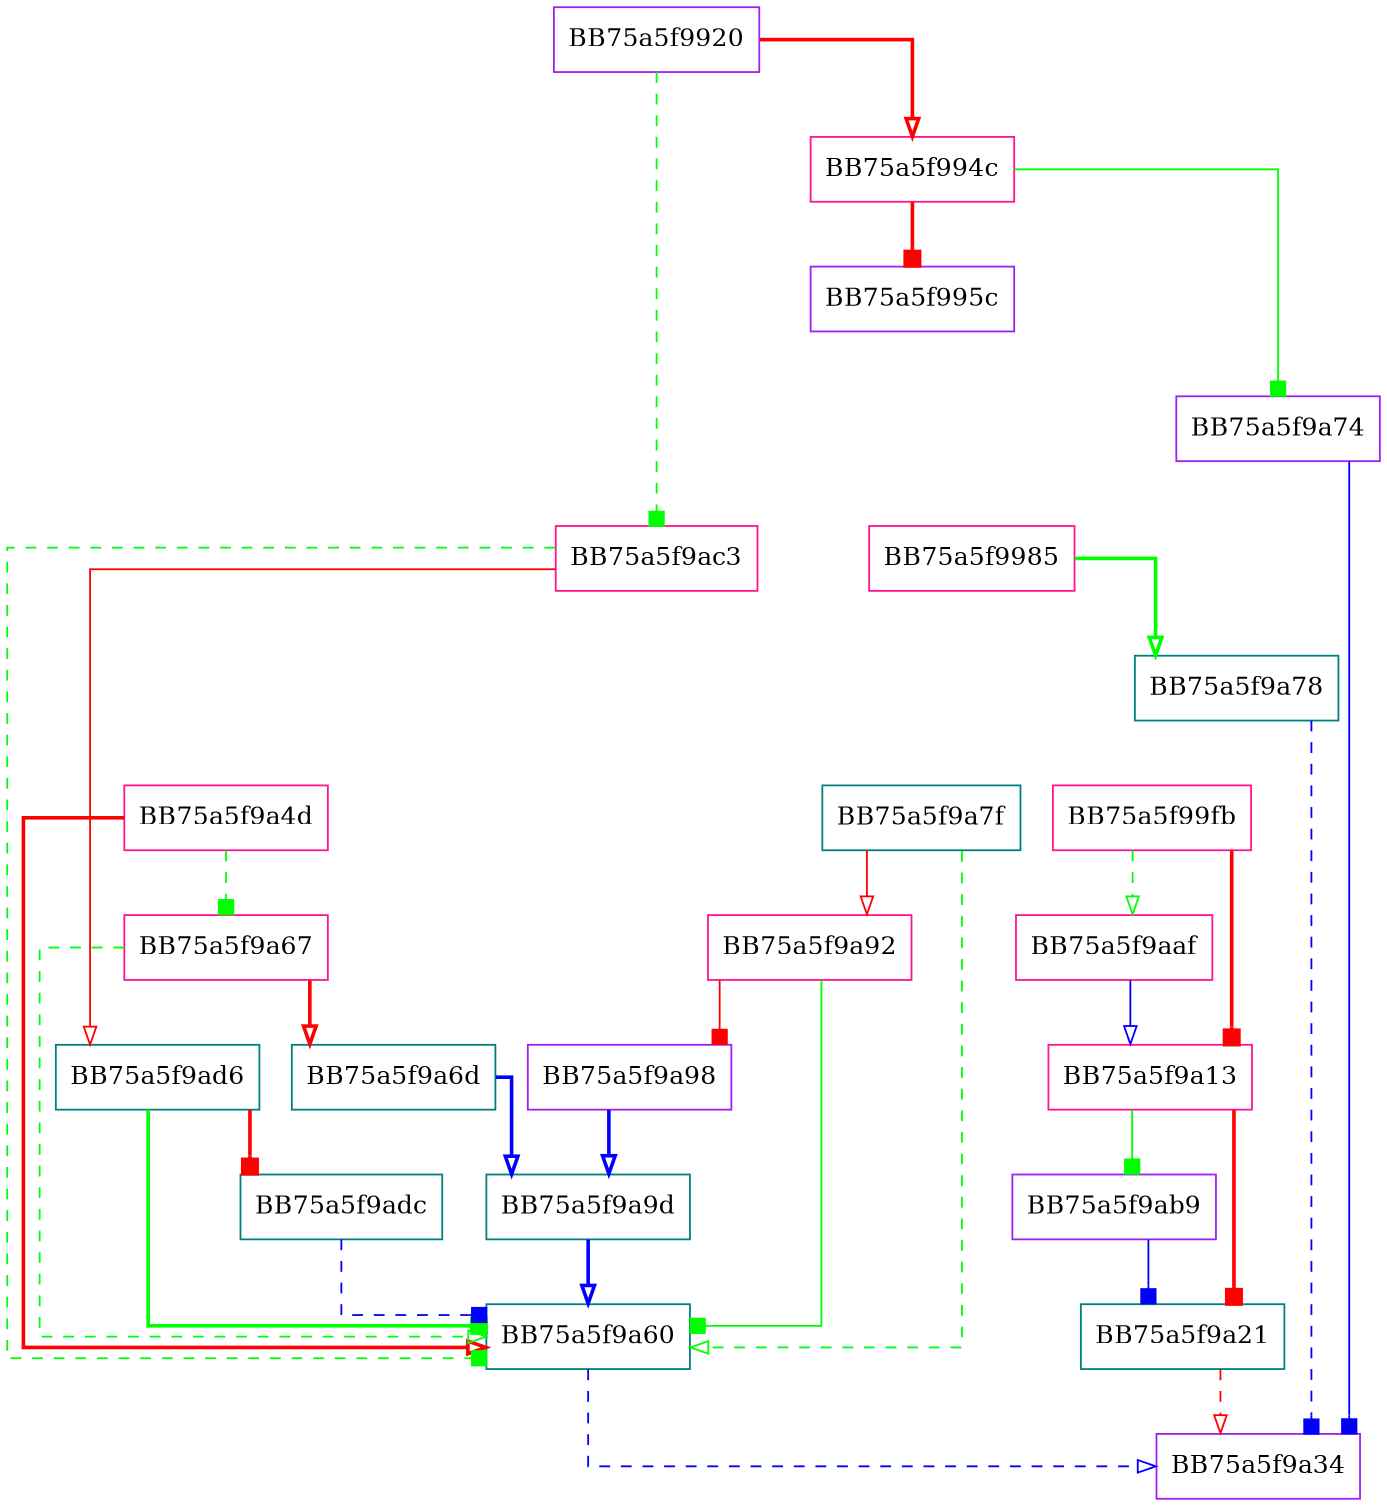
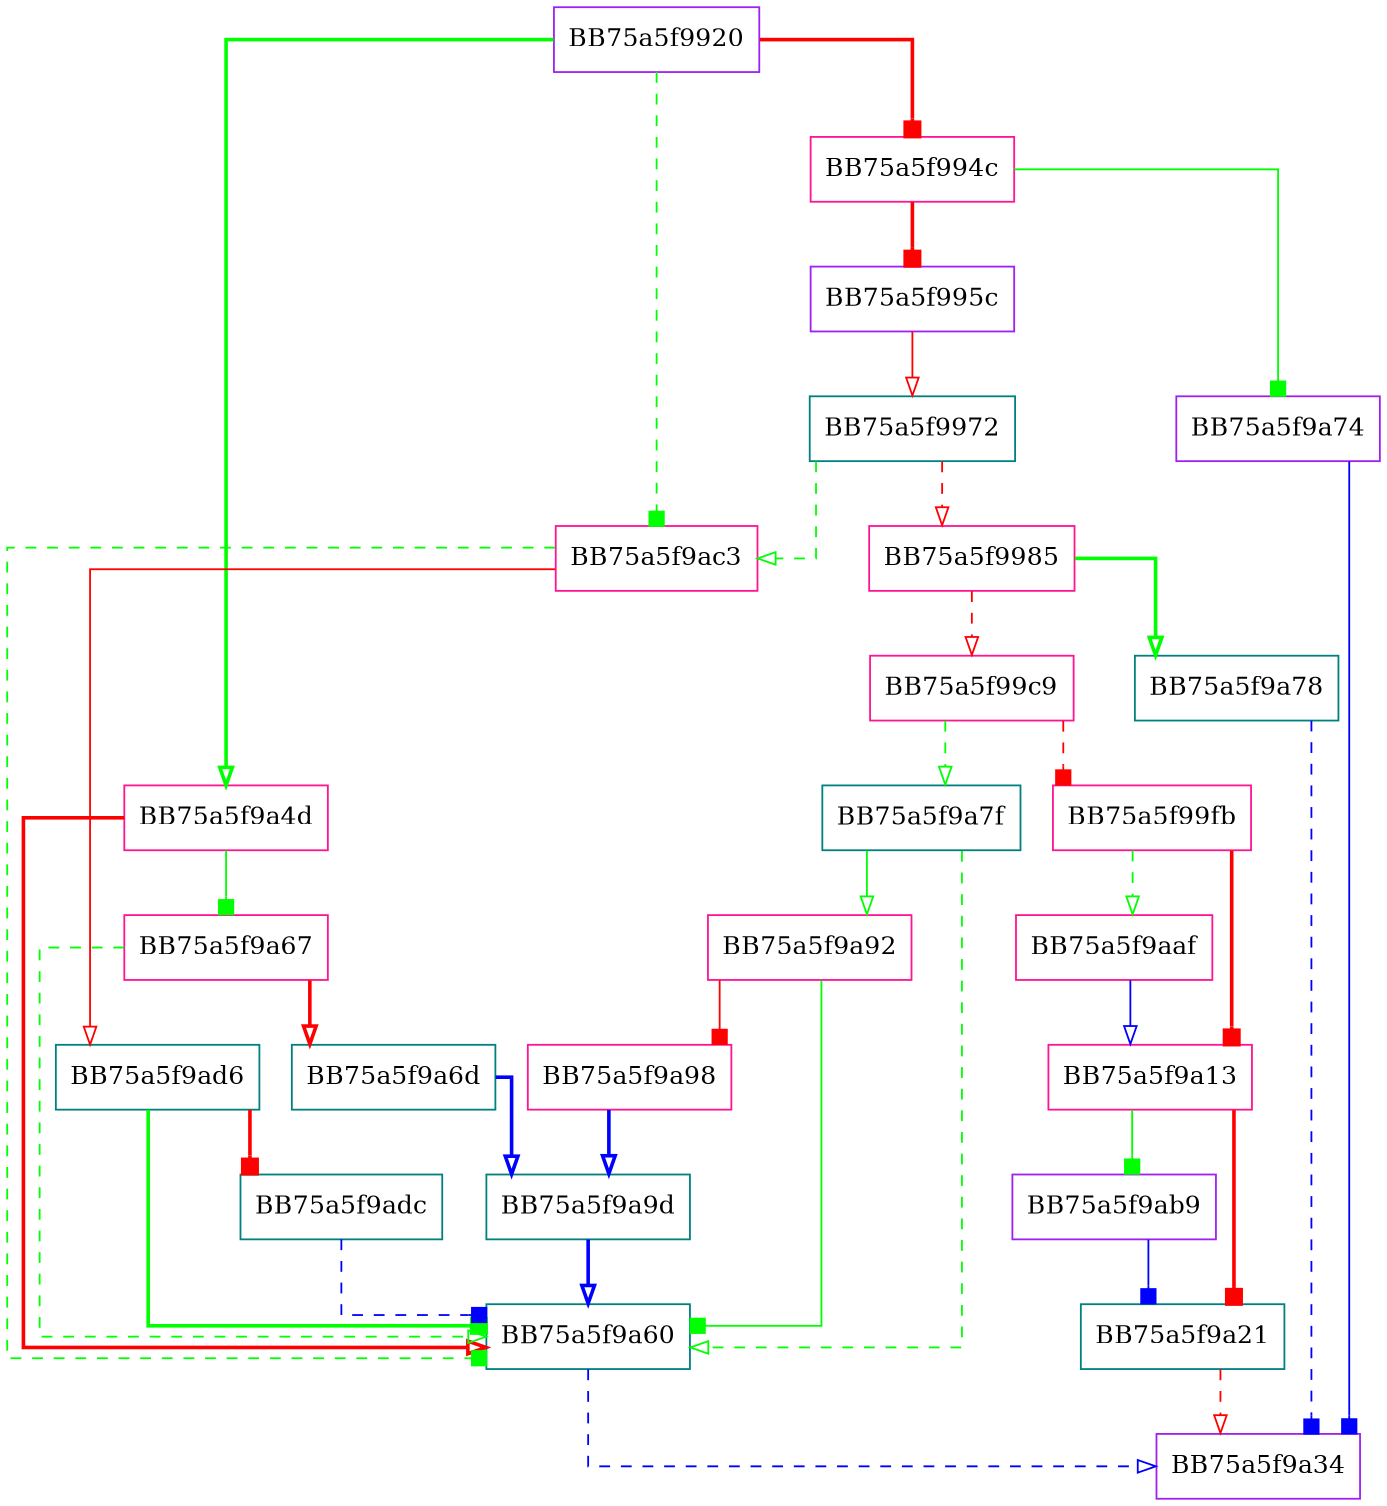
(876, 40) -> (876, 40)
none -> (226, 240)
none -> (912, 429)
none -> (972, 688)
(226, 873) -> (226, 873)
(867, 873) -> (867, 873)
(630, 1077) -> (630, 1077)
